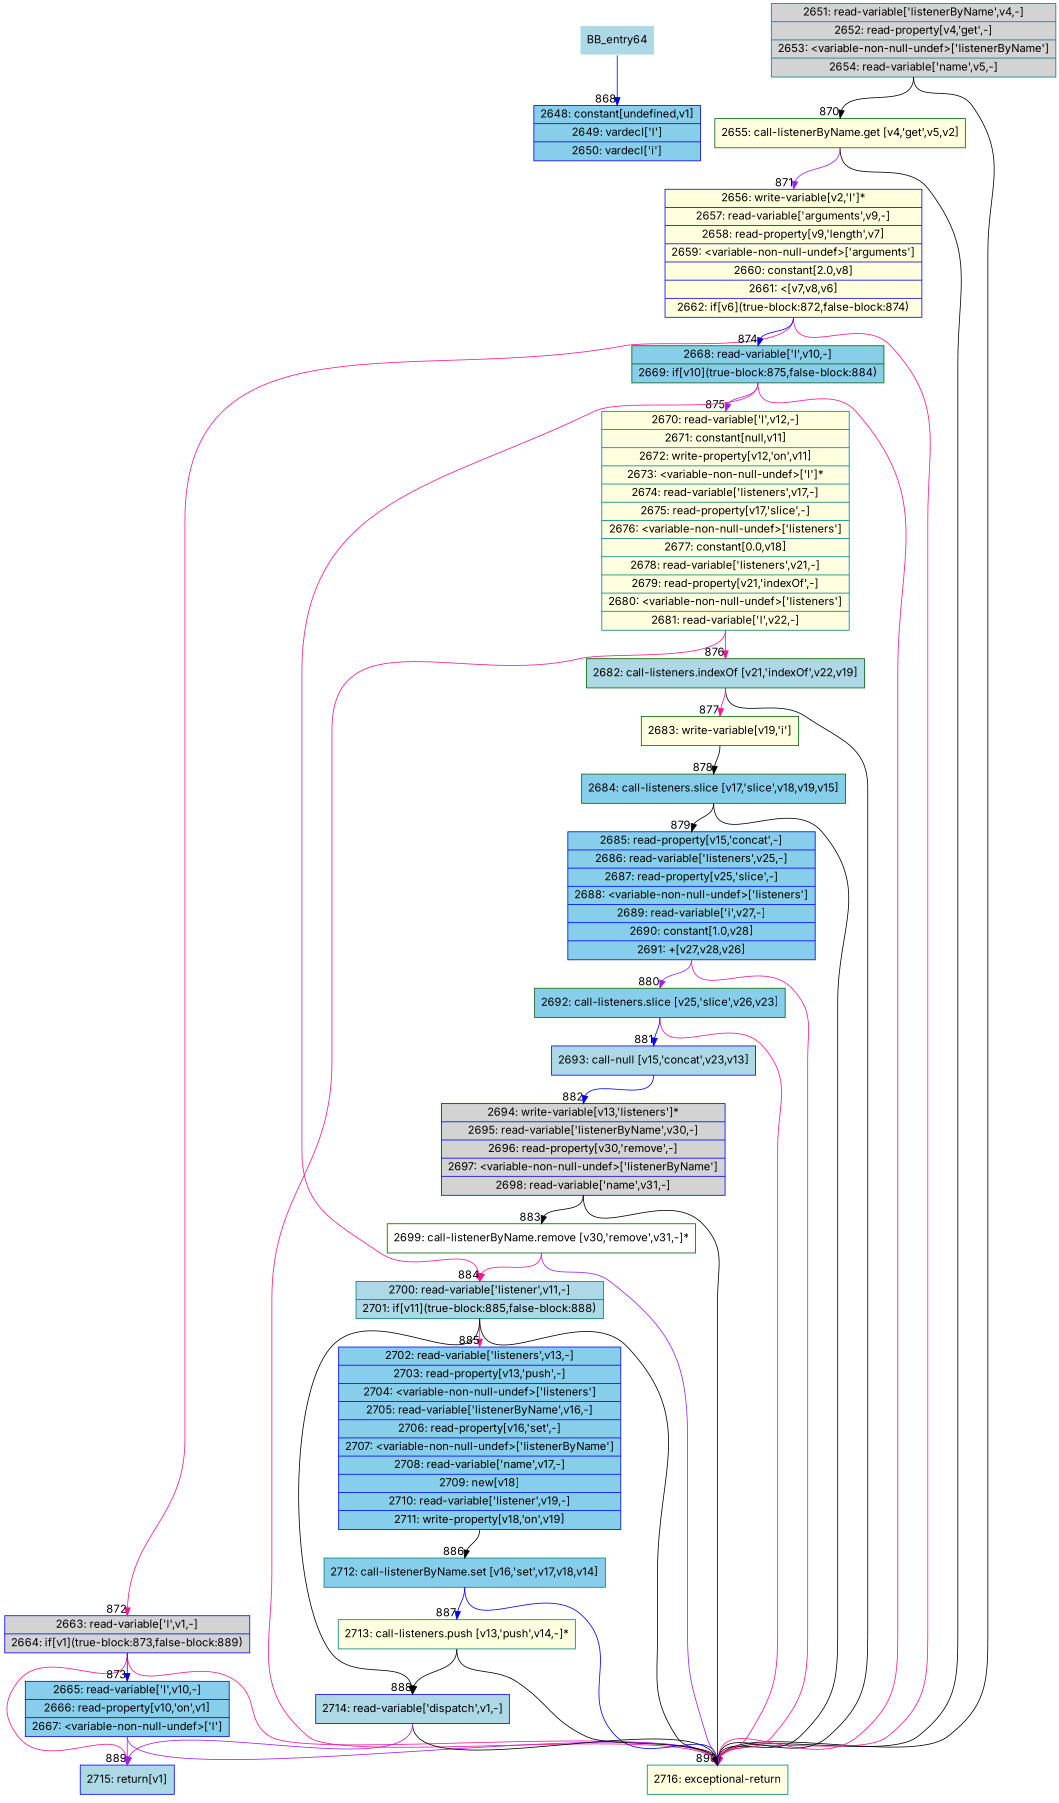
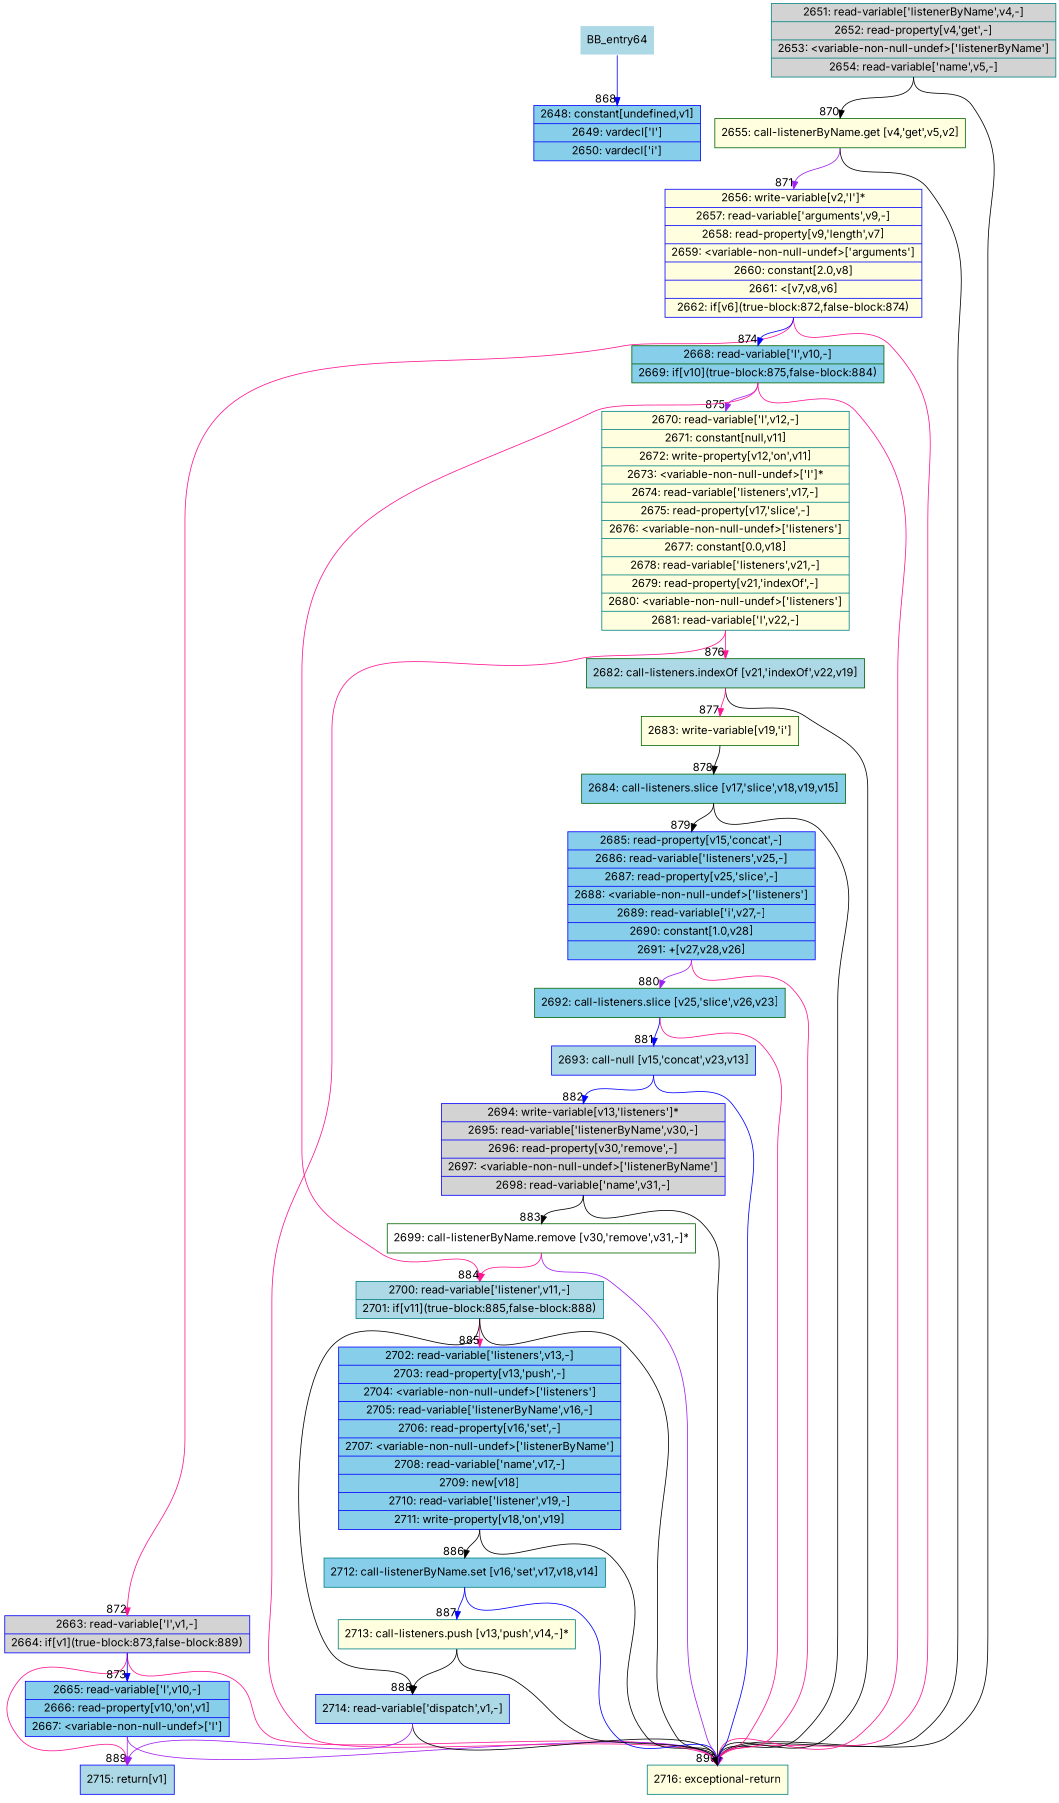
none -> (748, 1384)
none -> (634, 1609)
